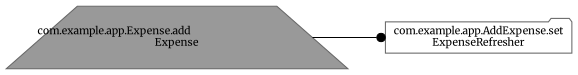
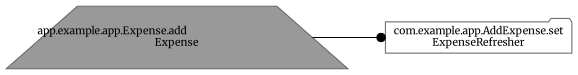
(177, 38) -> (177, 38)
